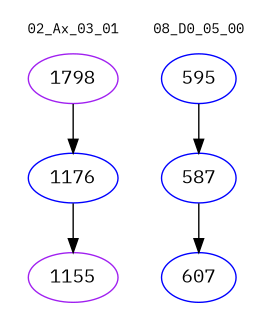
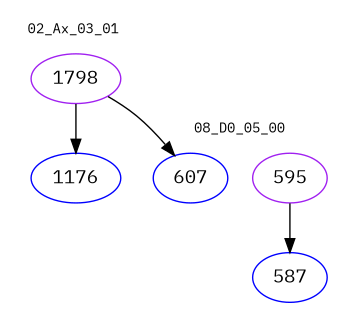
(199, 79) -> (290, 178)
(199, 221) -> (151, 129)
(73, 277) -> none
